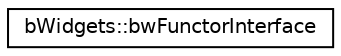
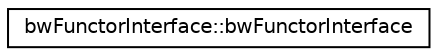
(171, 28) -> (219, 28)
